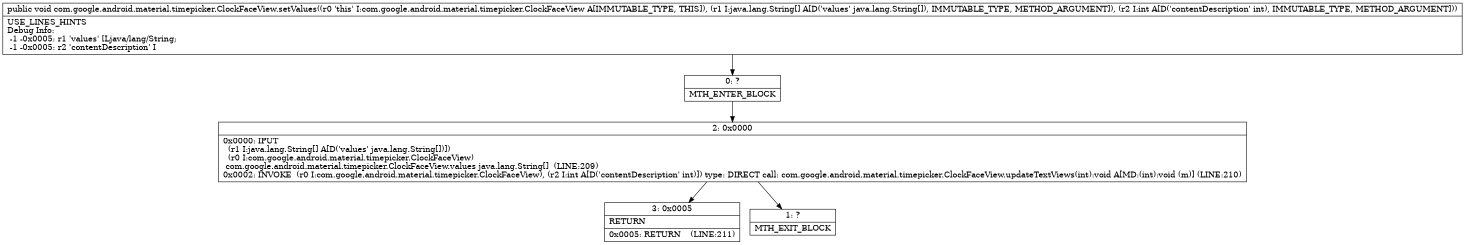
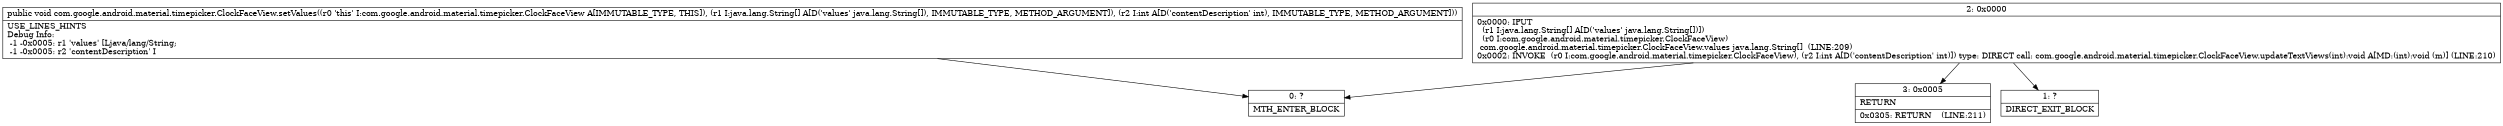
(732, 109) -> (1522, 80)
(793, 228) -> (2050, 109)
(672, 235) -> (1923, 116)
